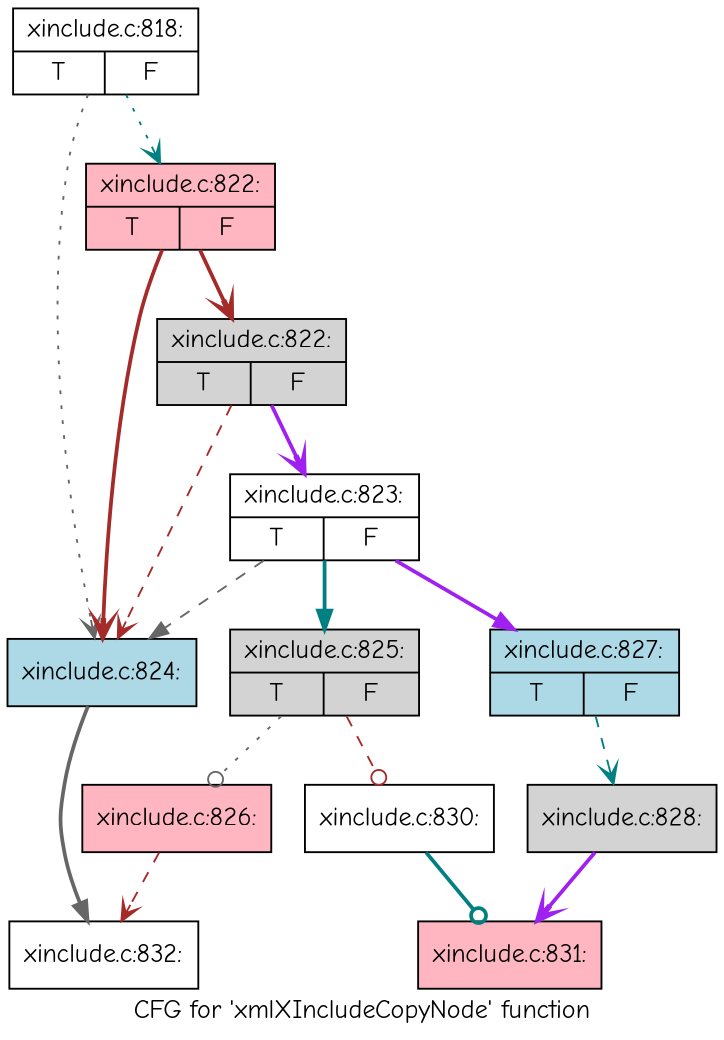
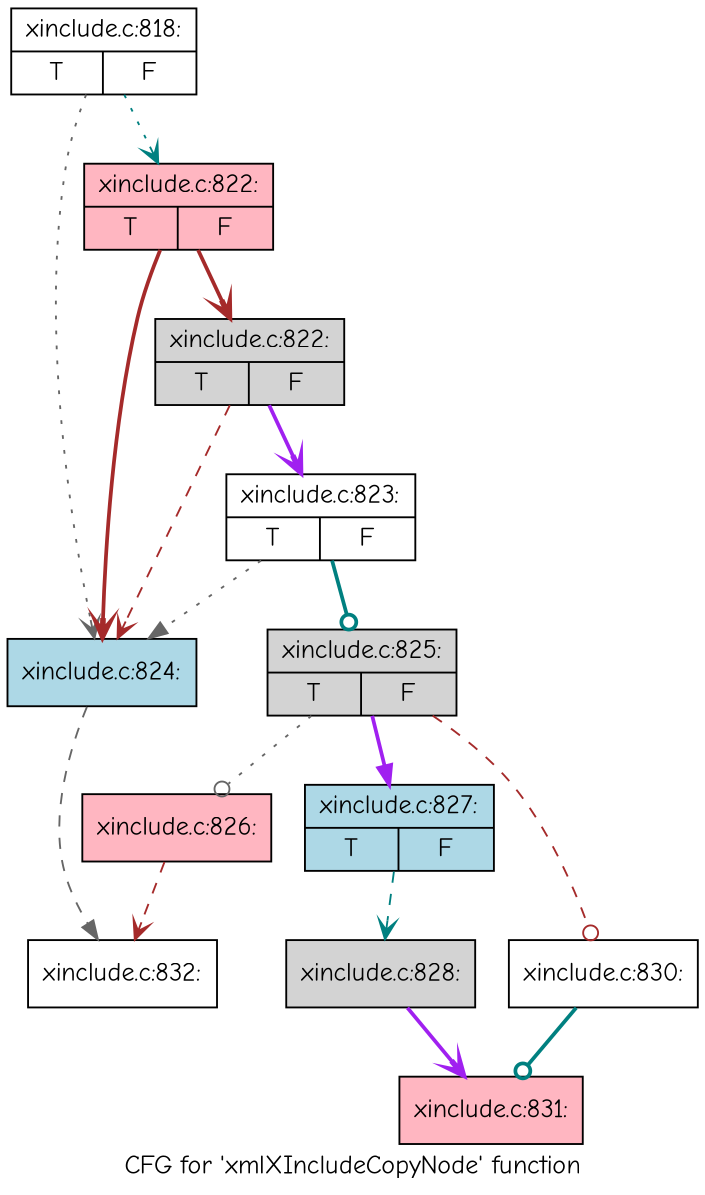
(325, 585) -> (339, 588)
(446, 590) -> (378, 741)
(214, 594) -> (213, 594)
(62, 804) -> (60, 816)
